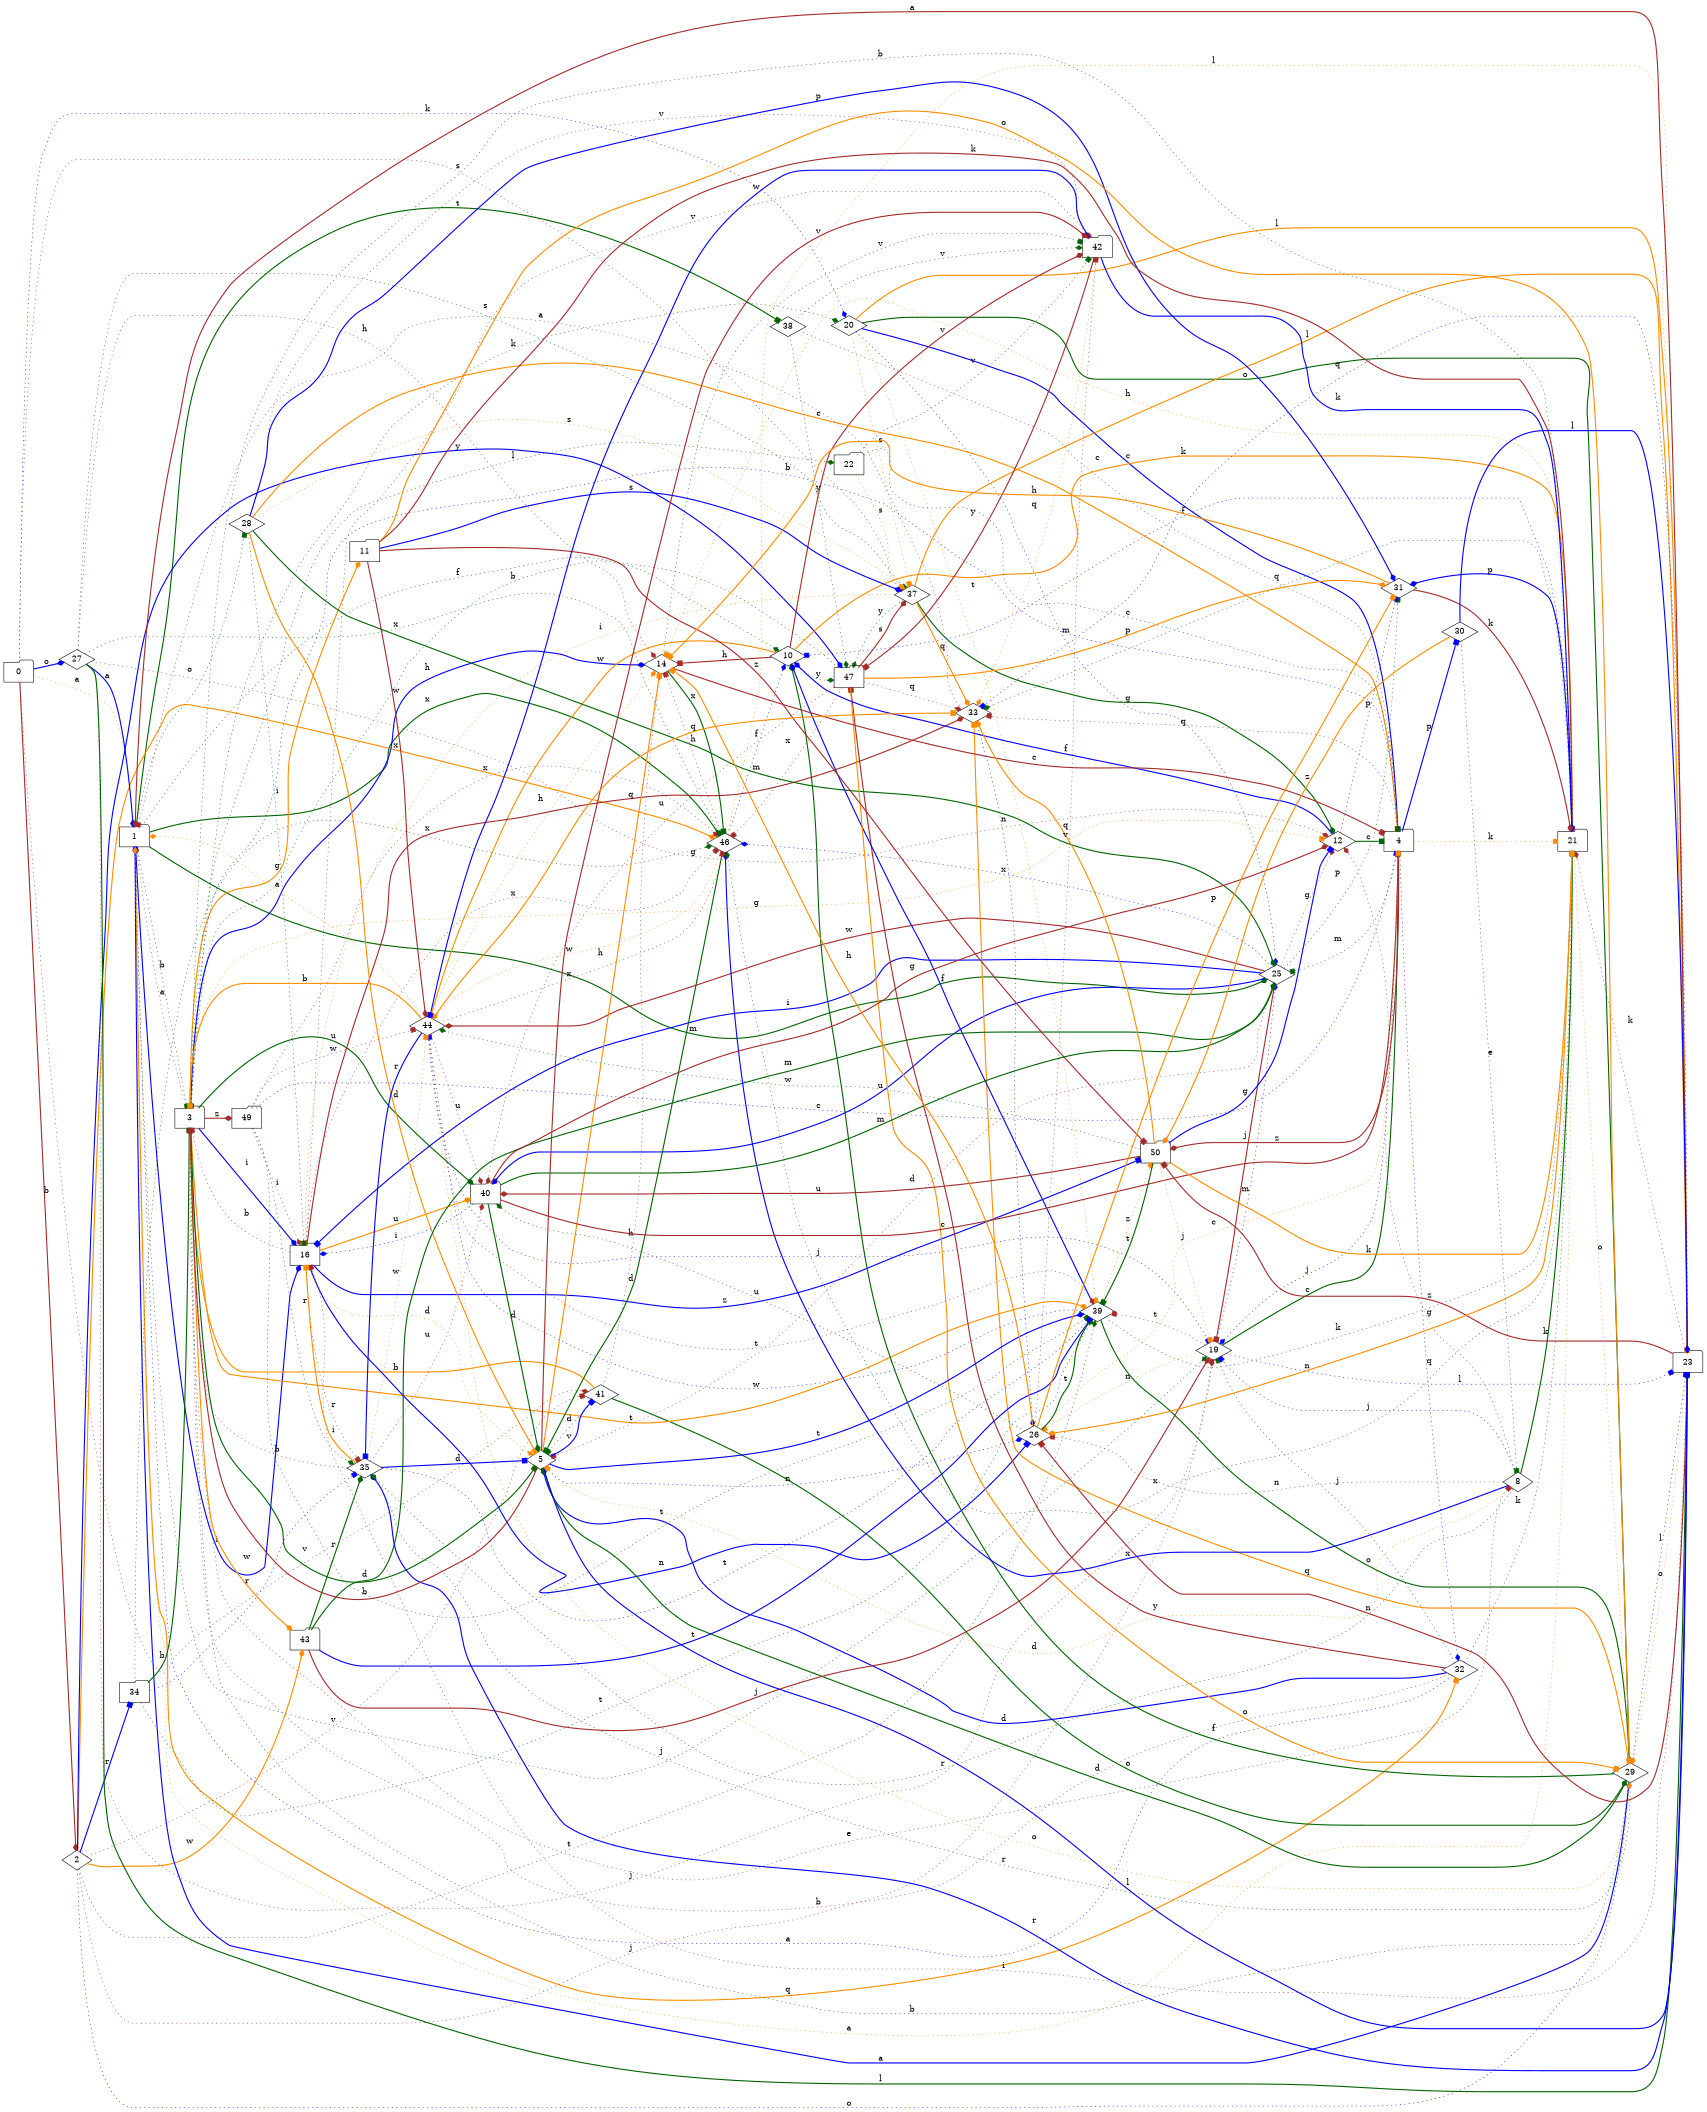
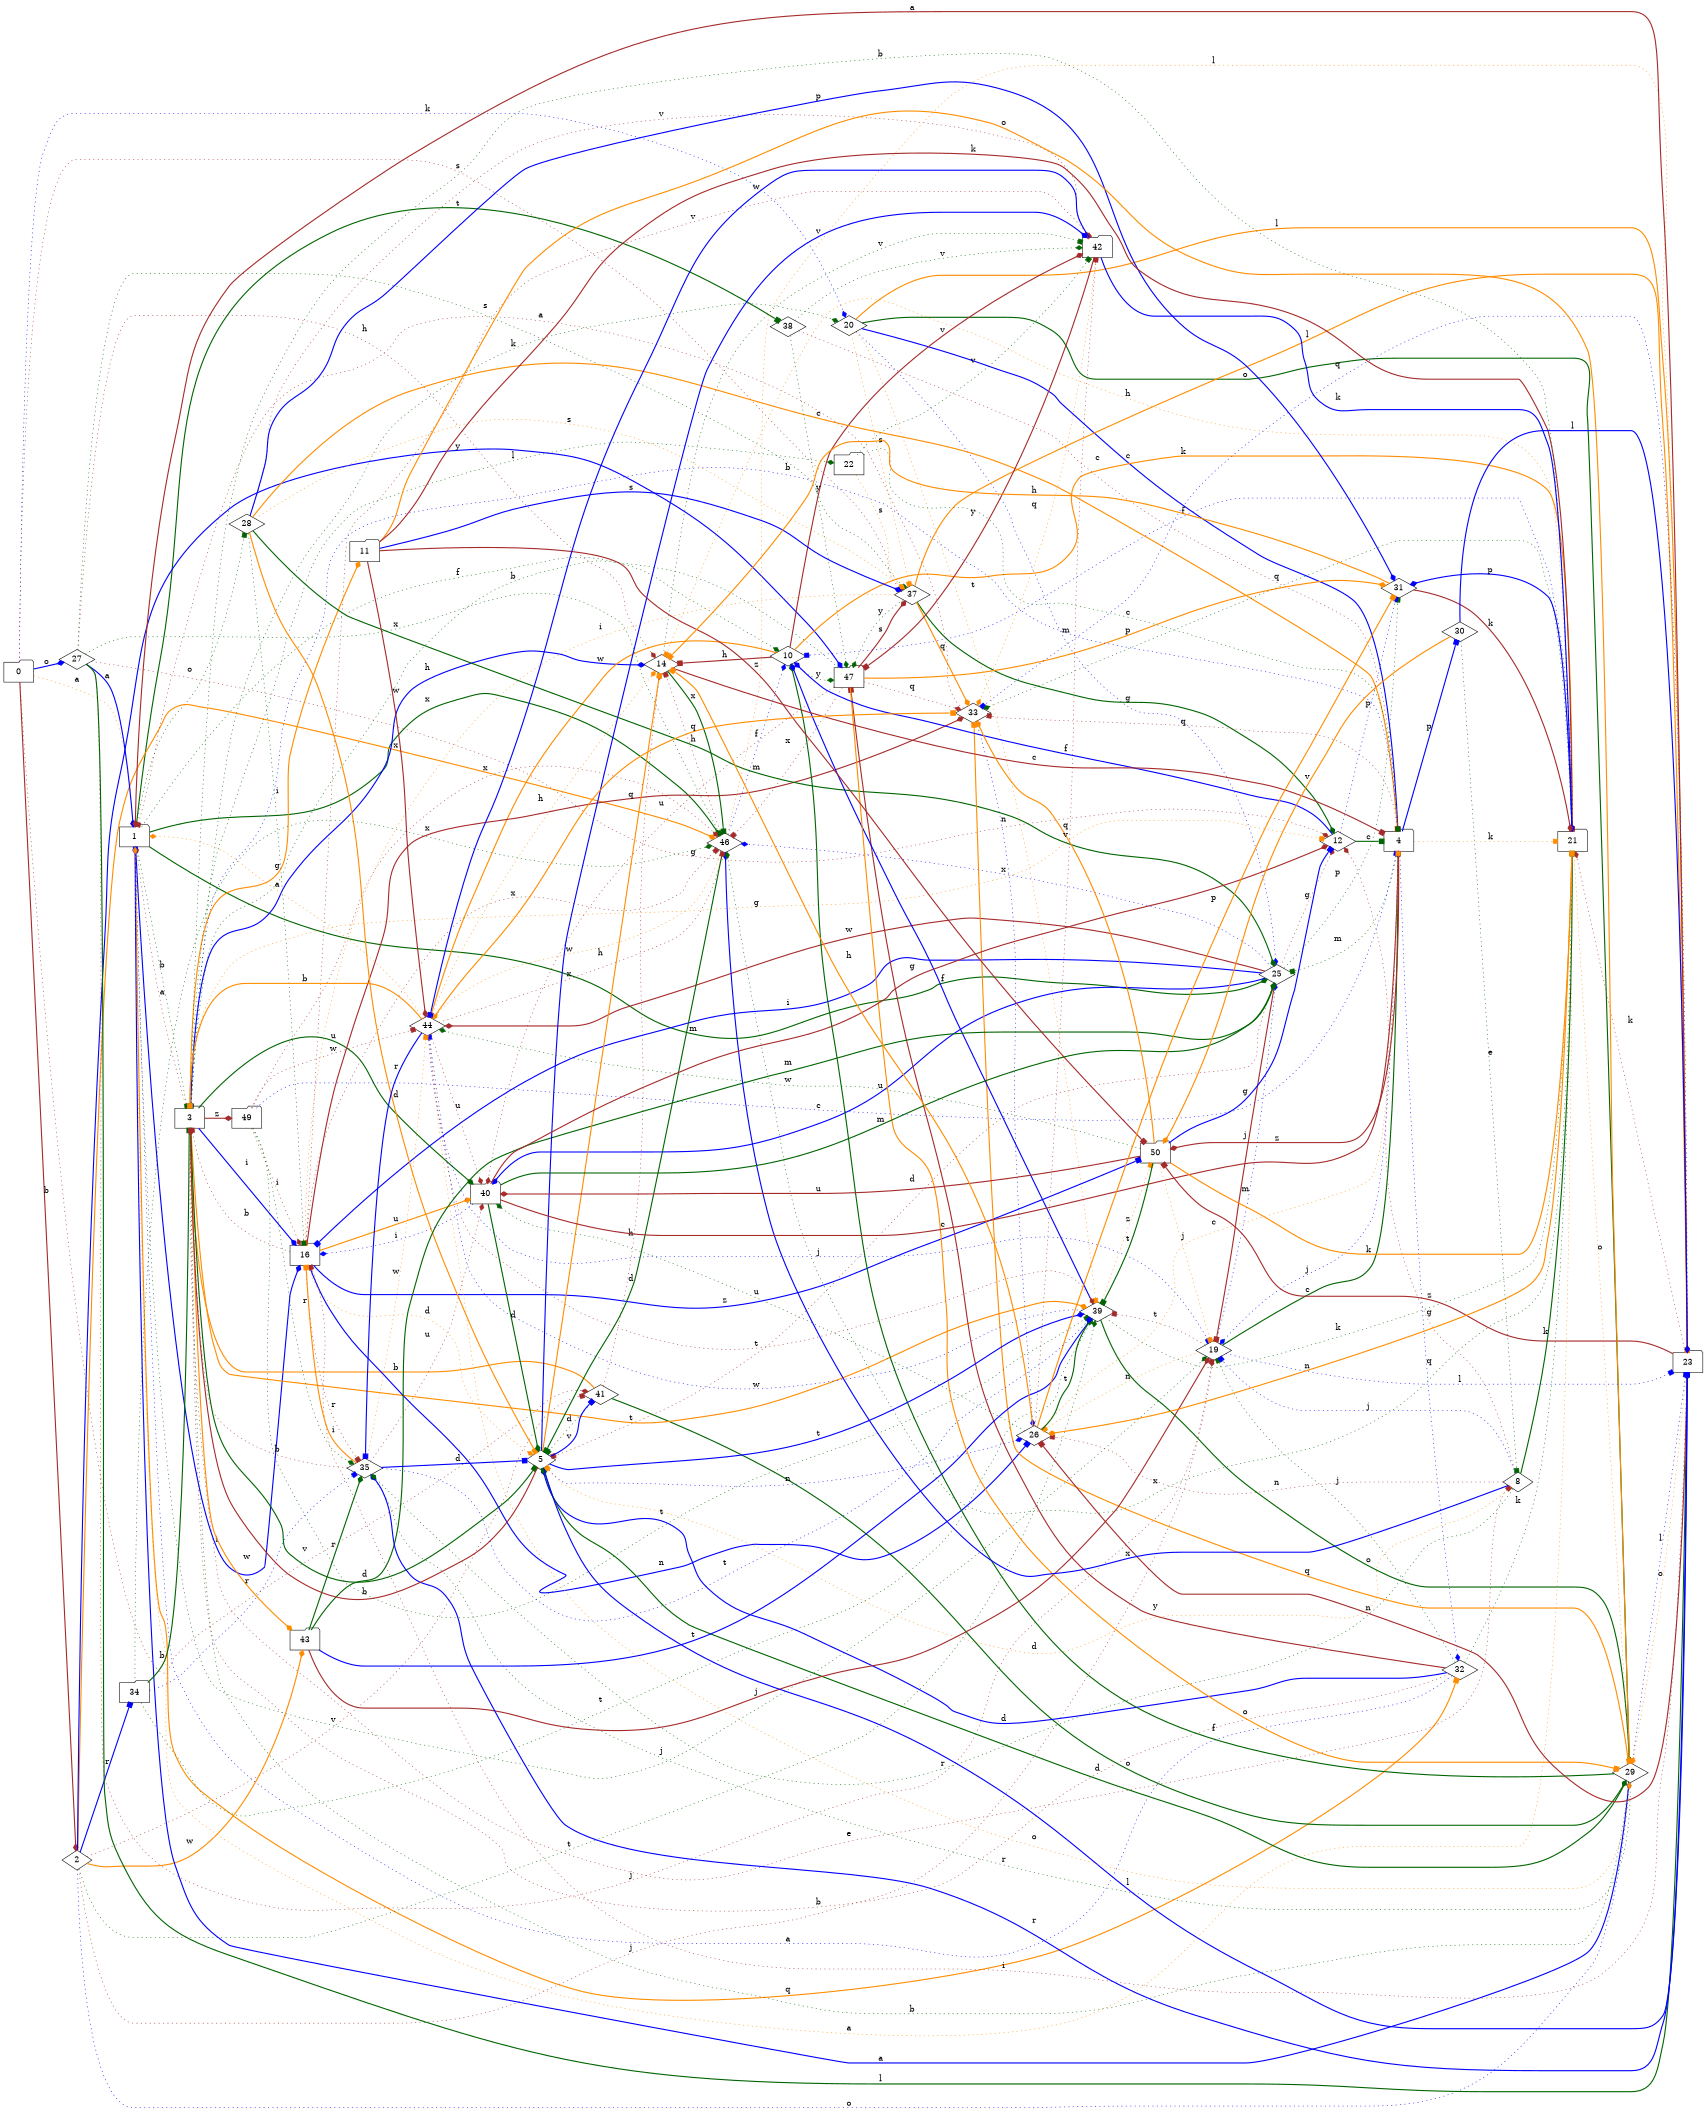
(626, 684) -> (626, 684)
(1307, 777) -> (1307, 777)
